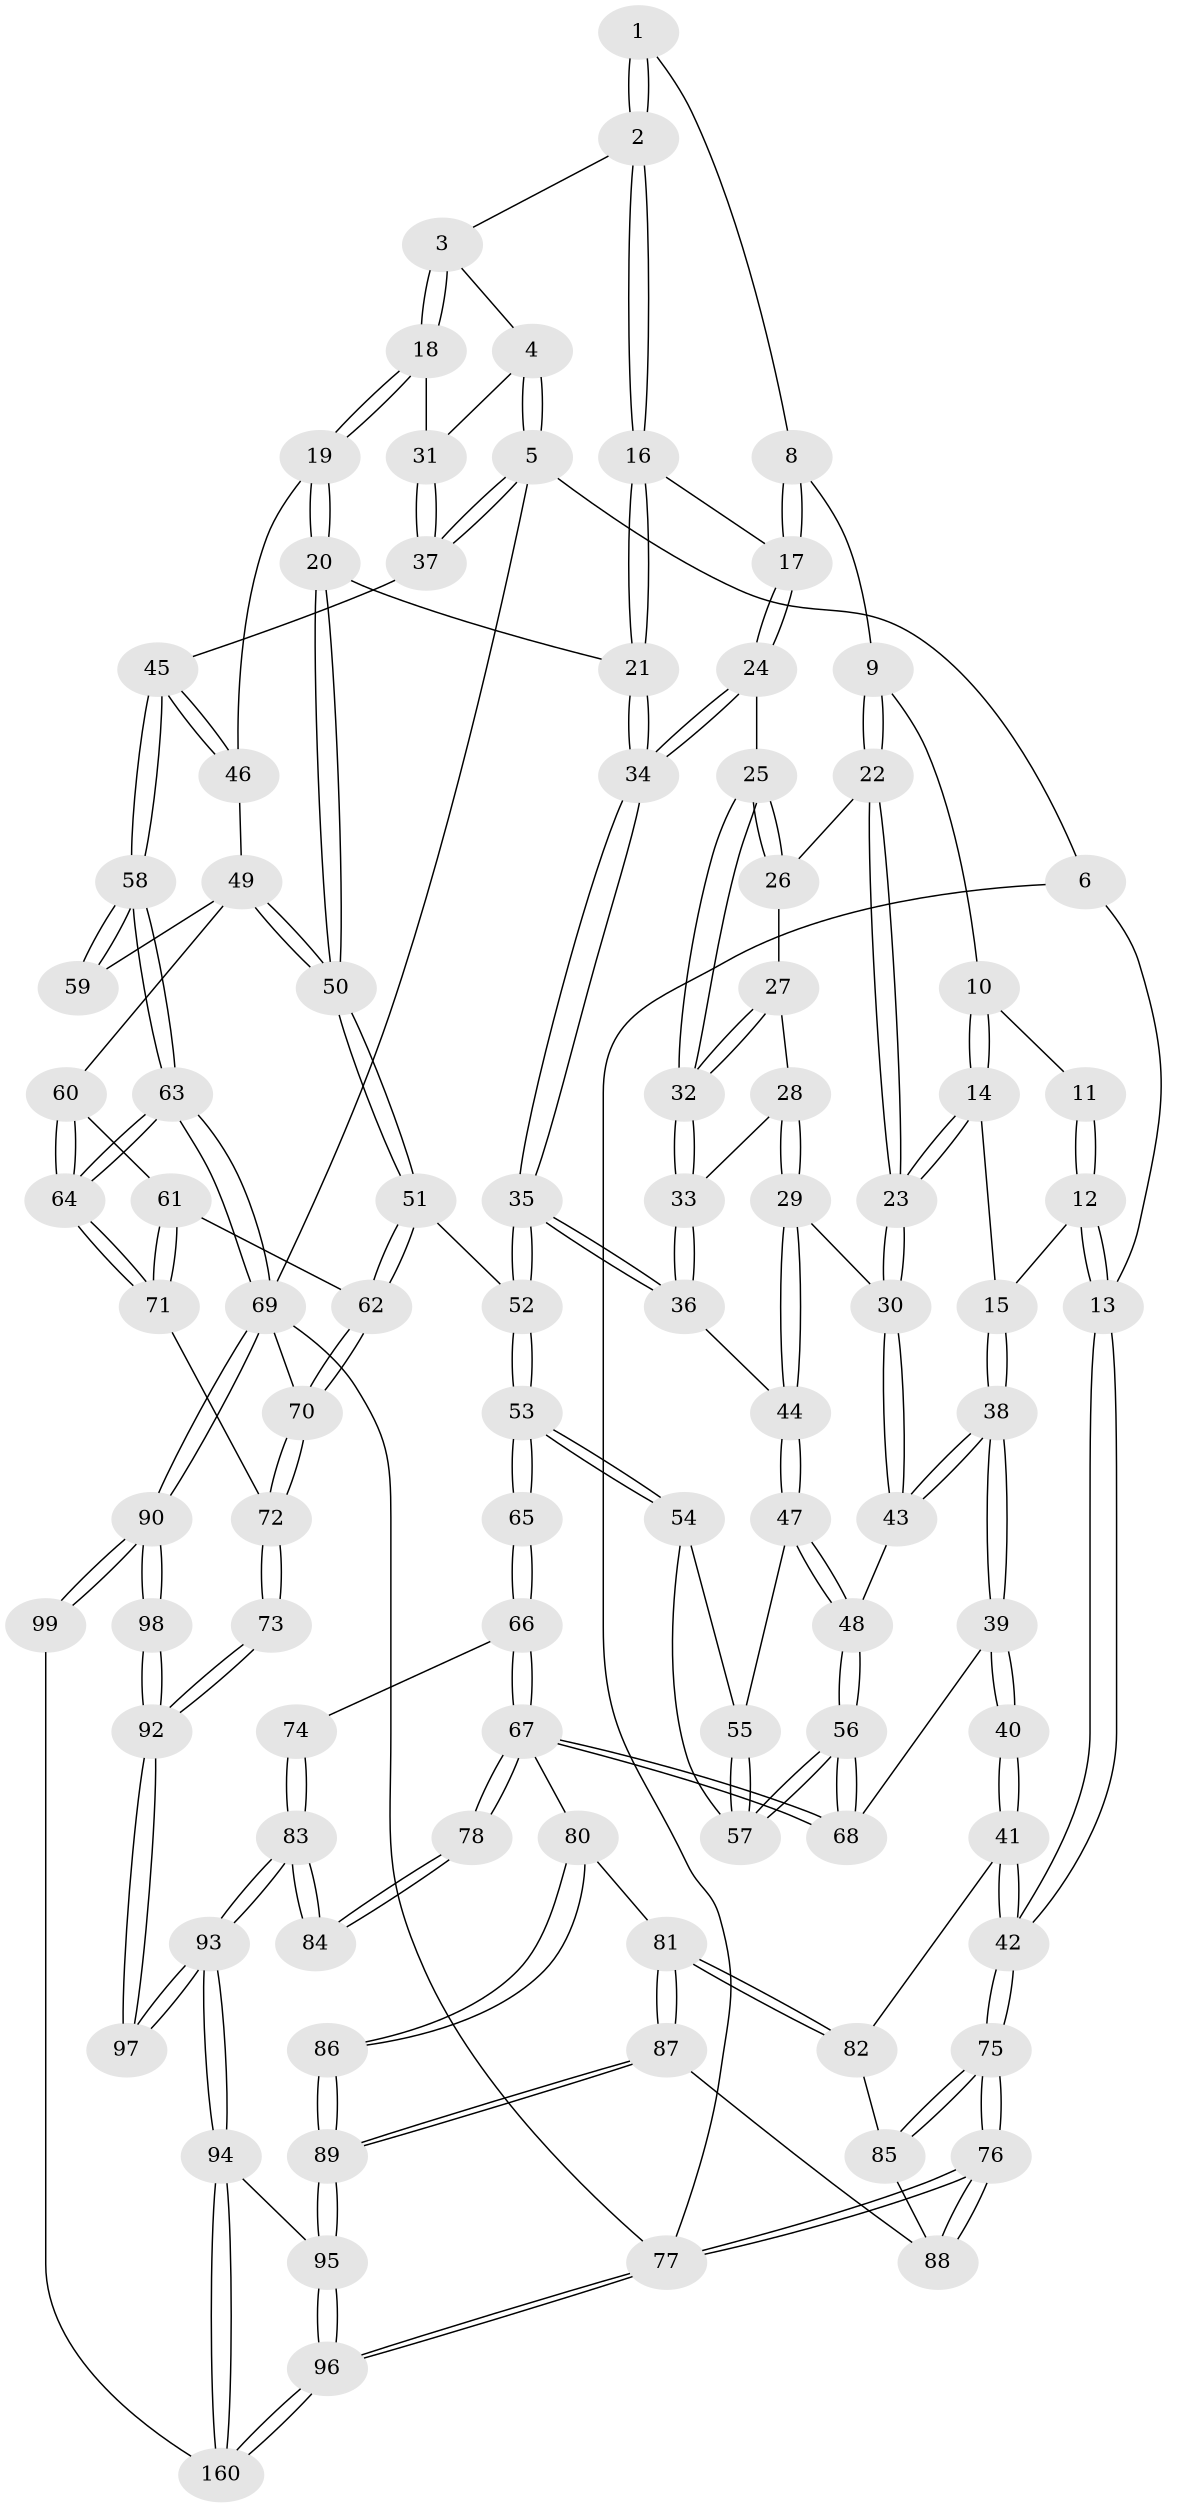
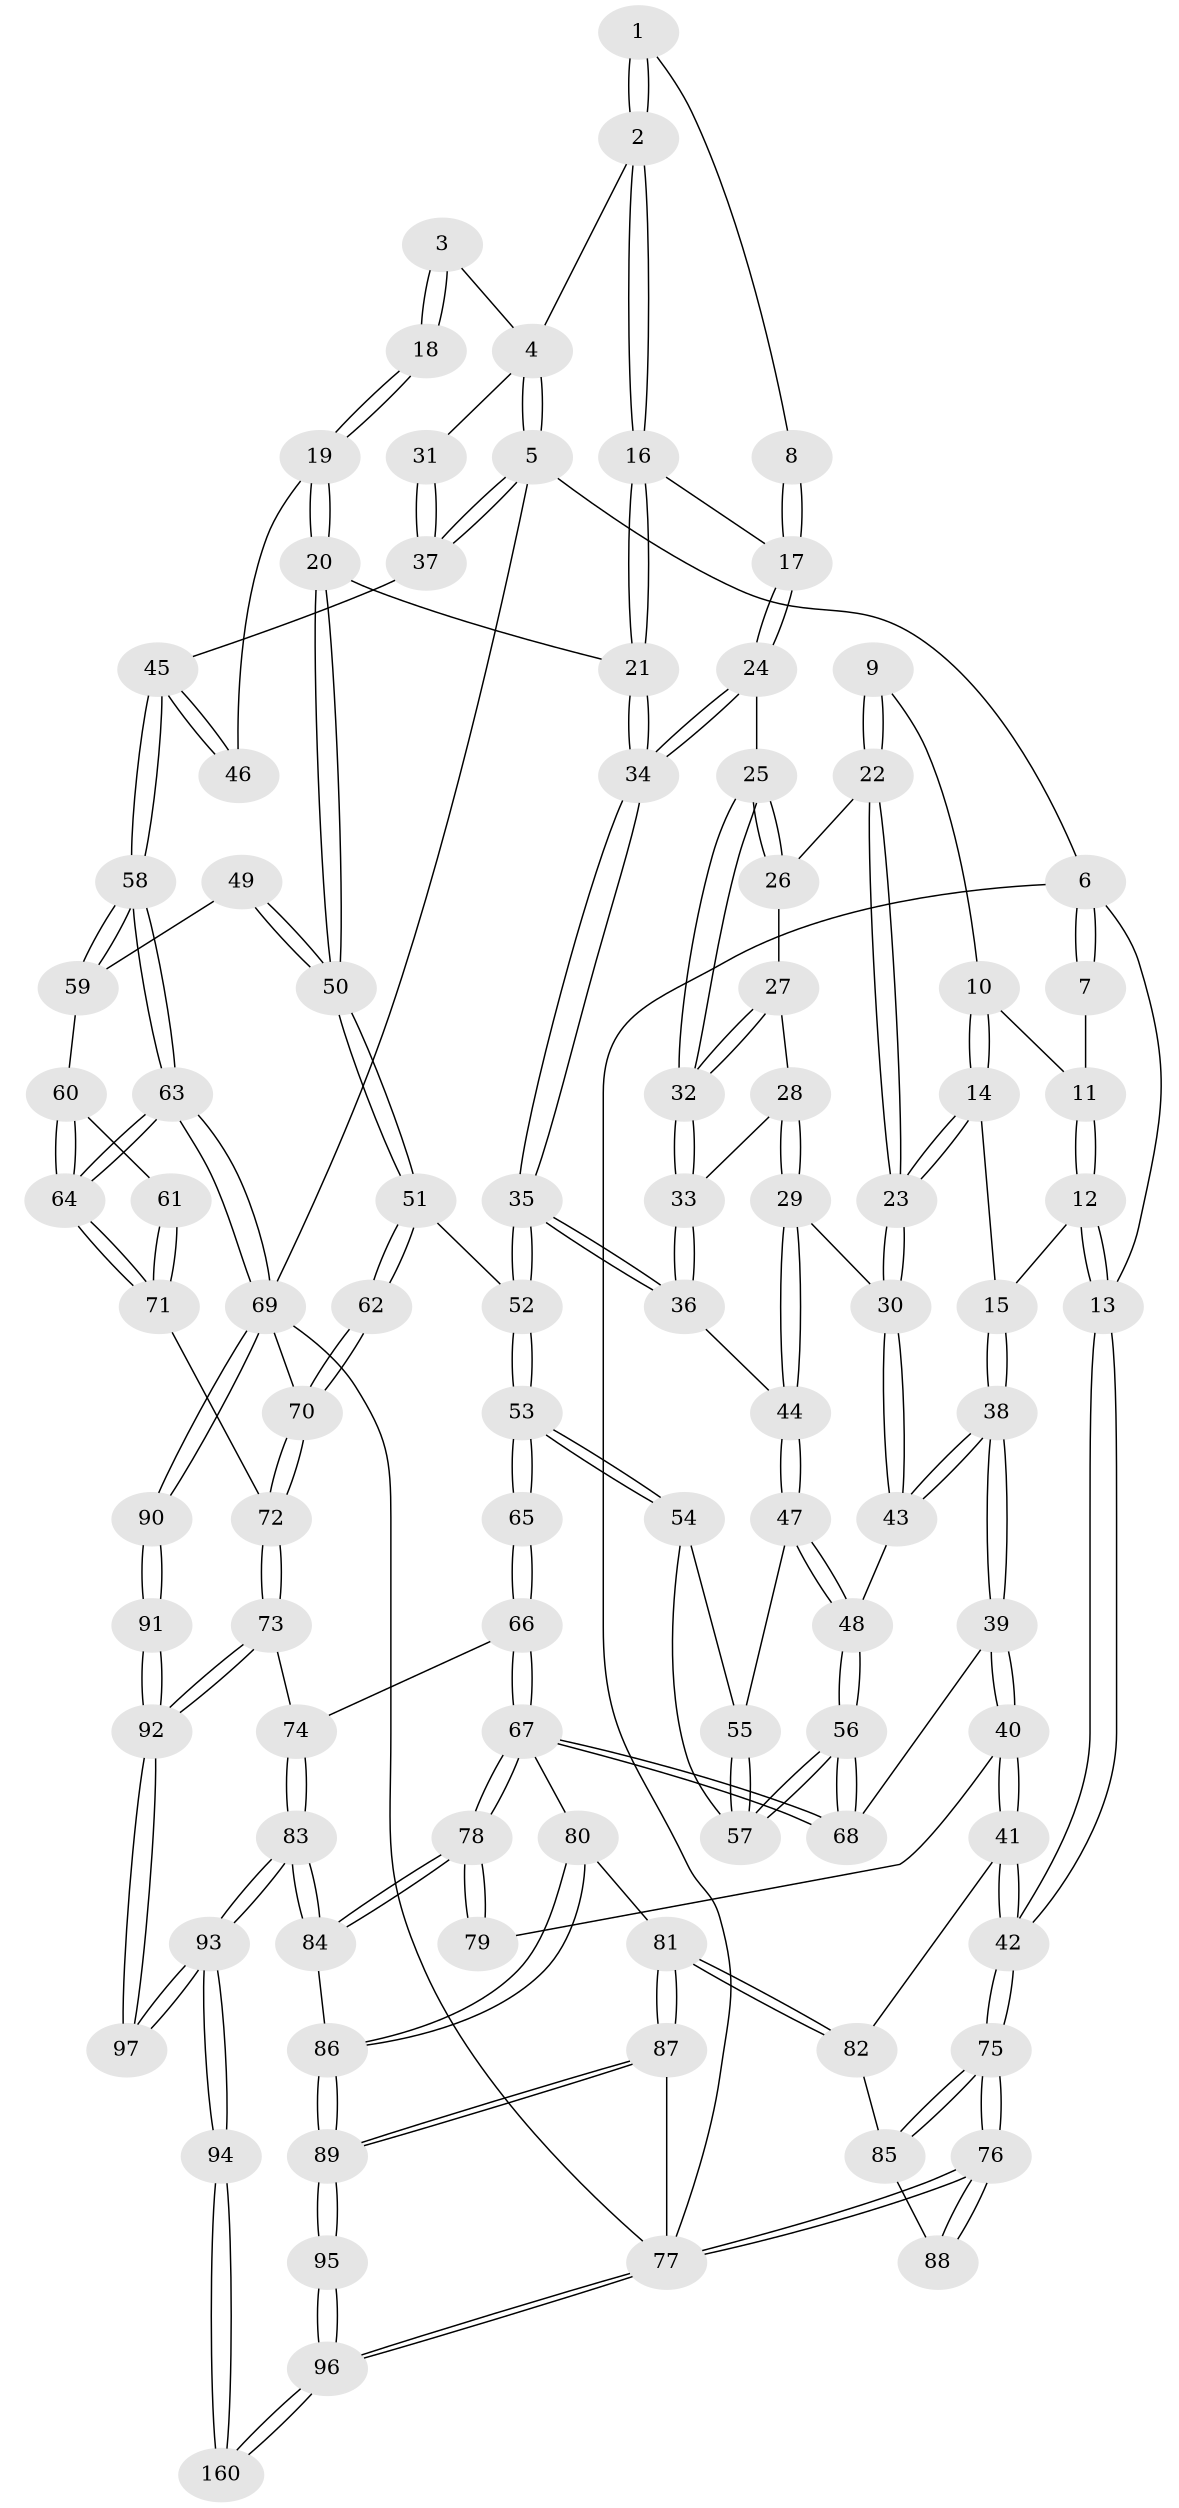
(541, 192) -> (586, 245)
(426, 404) -> none
(853, 558) -> none
(240, 829) -> none
(154, 988) -> (72, 1041)
none -> (1086, 988)
(275, 1255) -> none
(46, 1625) -> none
(152, 1625) -> (152, 1625)
none -> (284, 1678)
none -> (478, 1944)
none -> (322, 1997)
(800, 2159) -> (667, 2156)
(274, 2209) -> none
